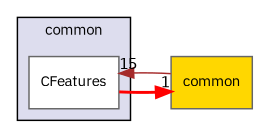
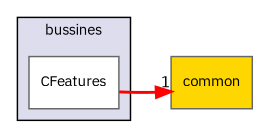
(74, 31) -> (74, 31)
(152, 73) -> none
